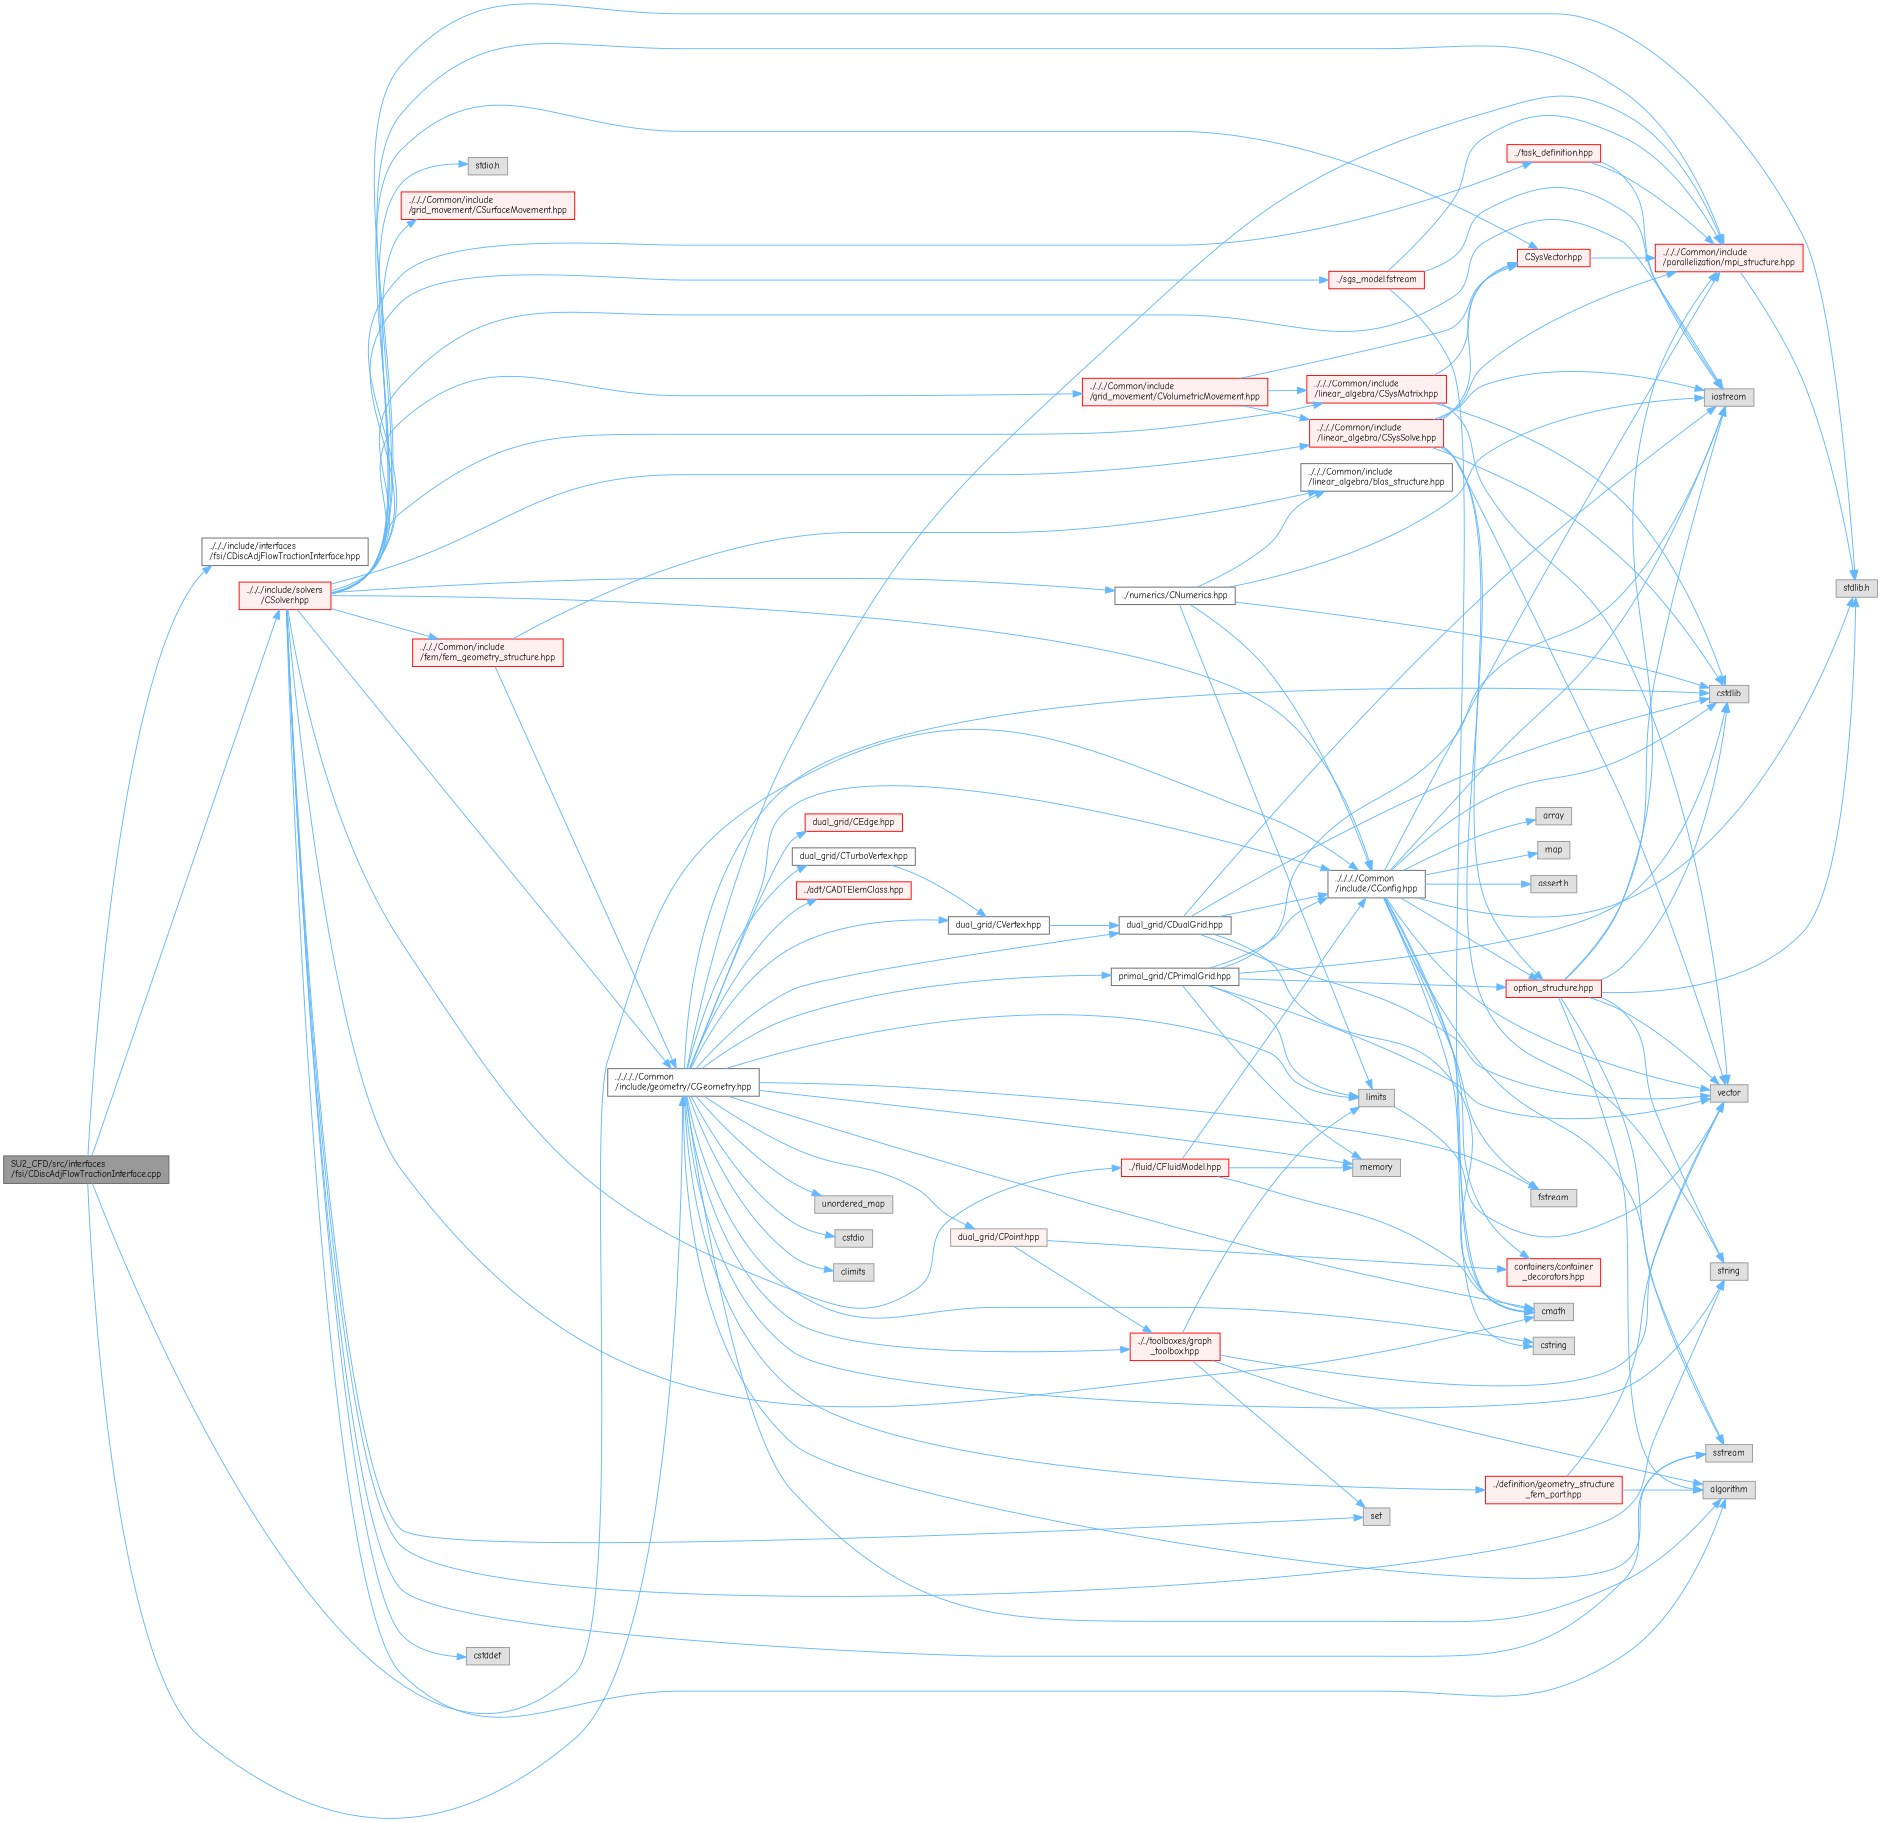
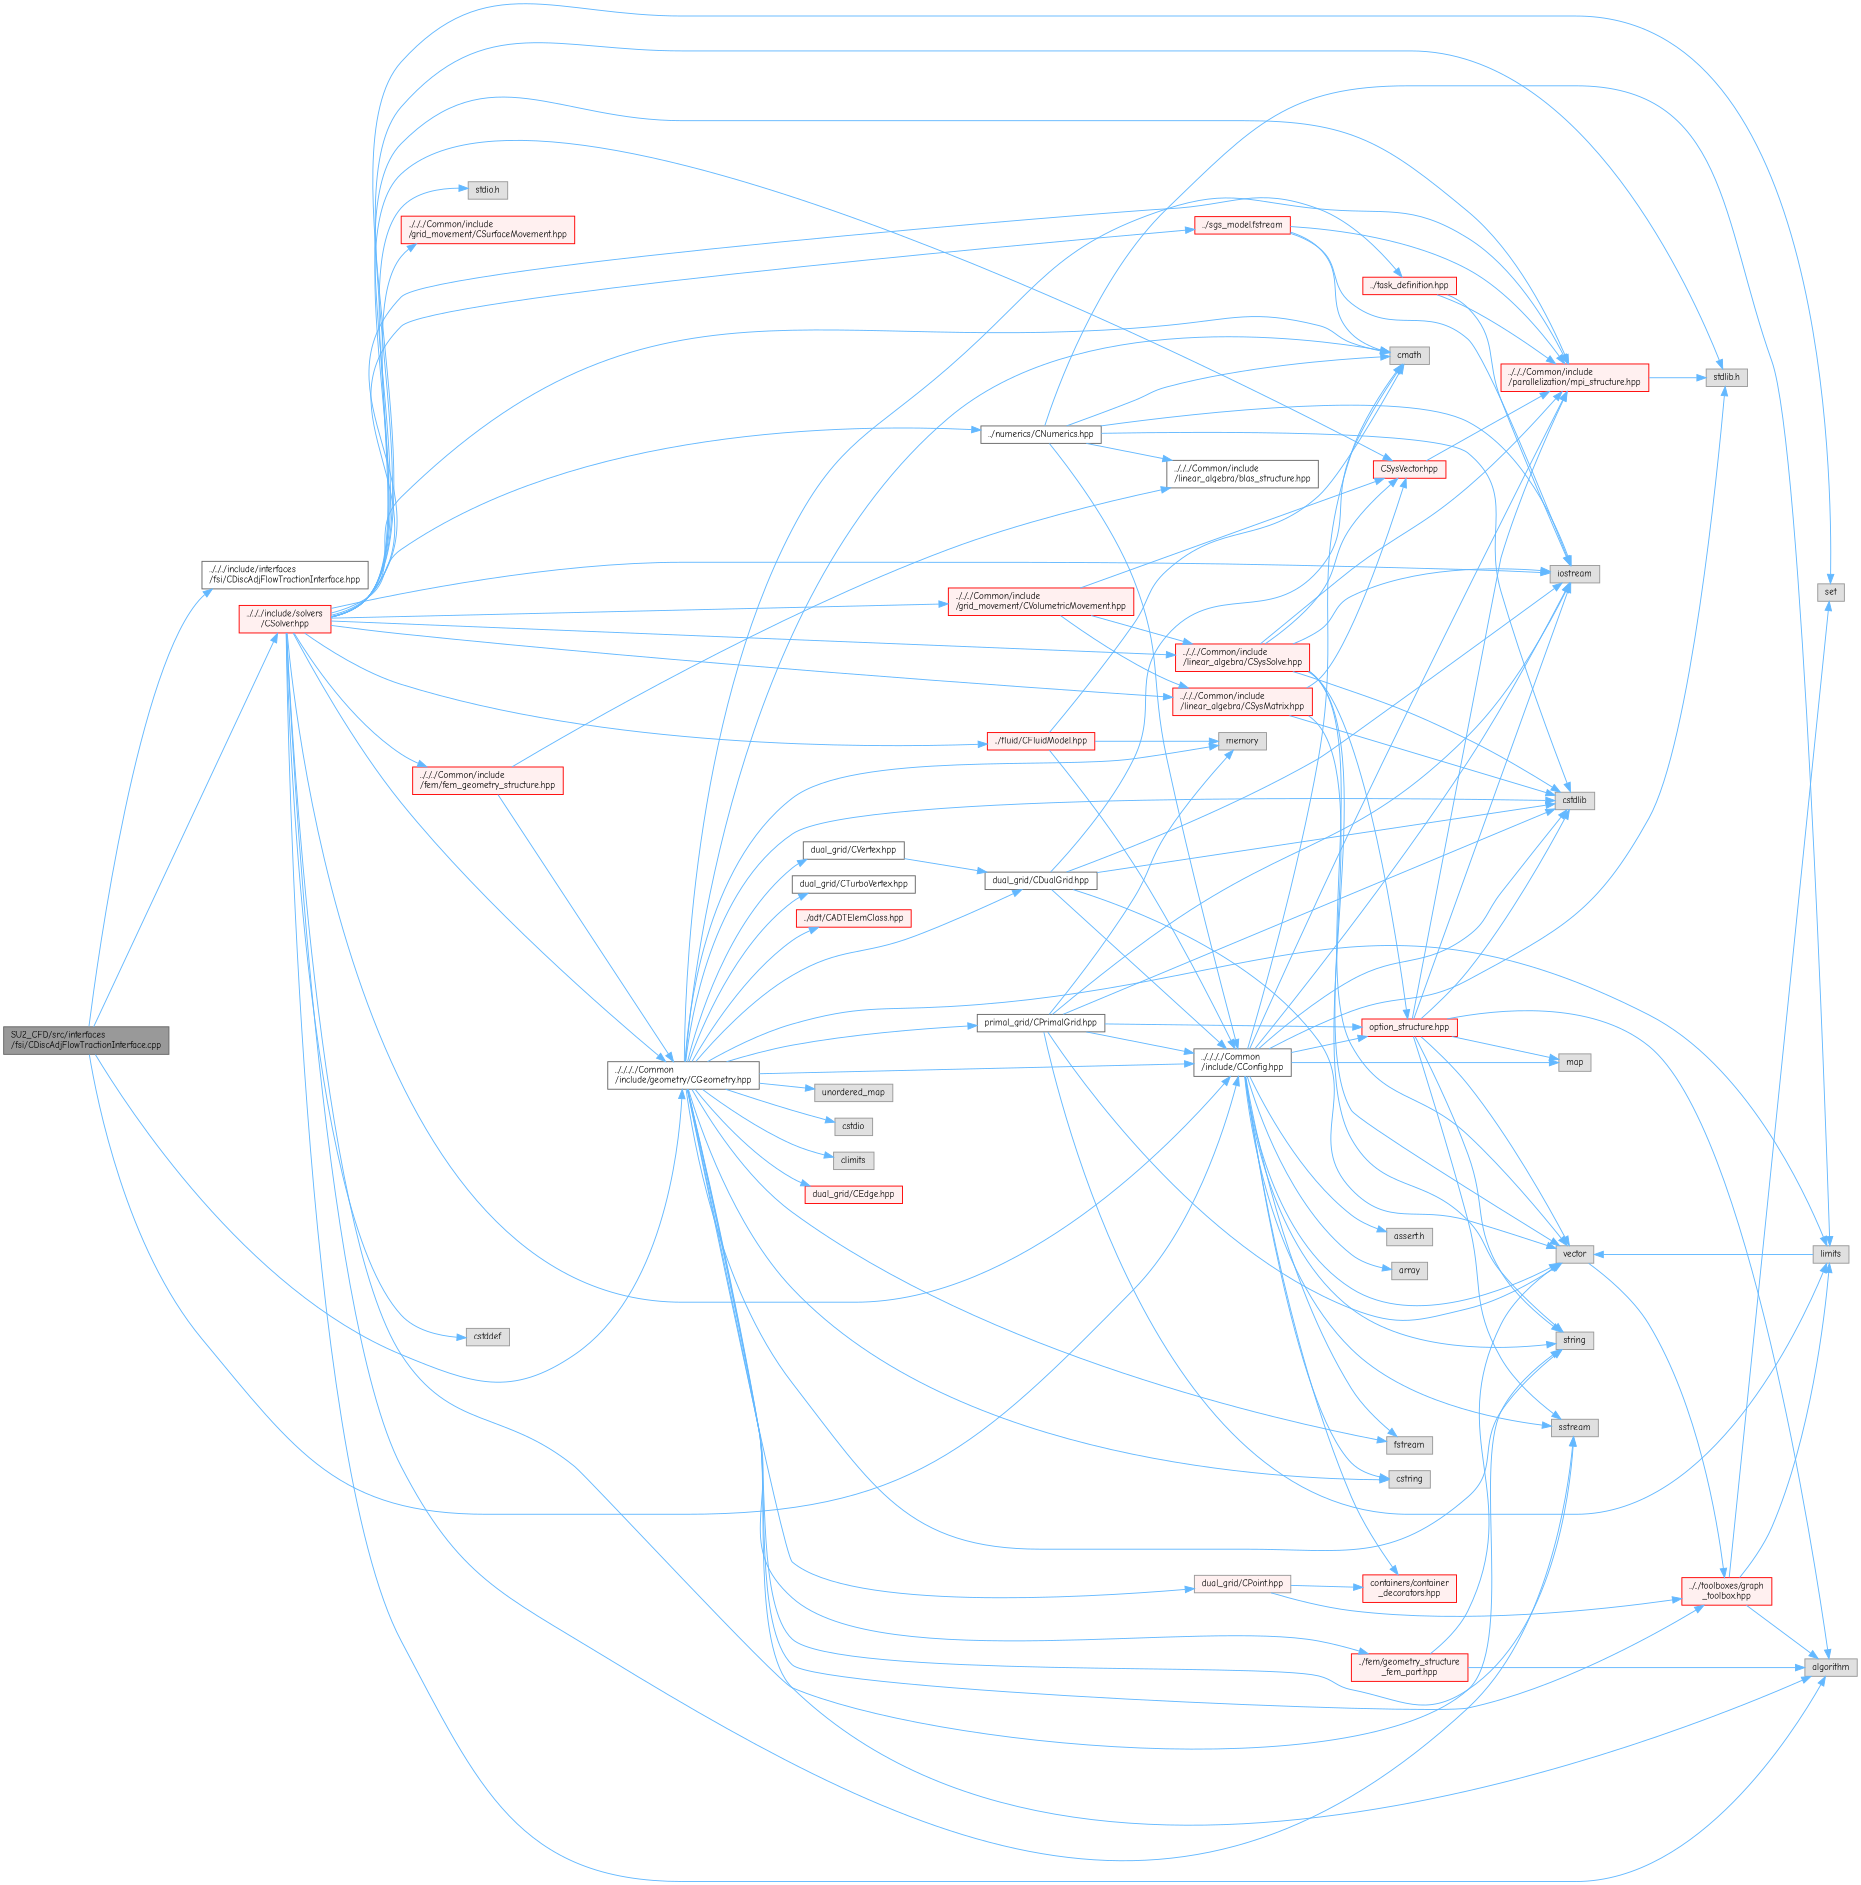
none -> (1212, 377)
(1827, 879) -> (1501, 1047)
(937, 885) -> none
none -> (1330, 1289)
(1560, 1382) -> (1684, 1402)
(1554, 1490) -> (1410, 1668)
